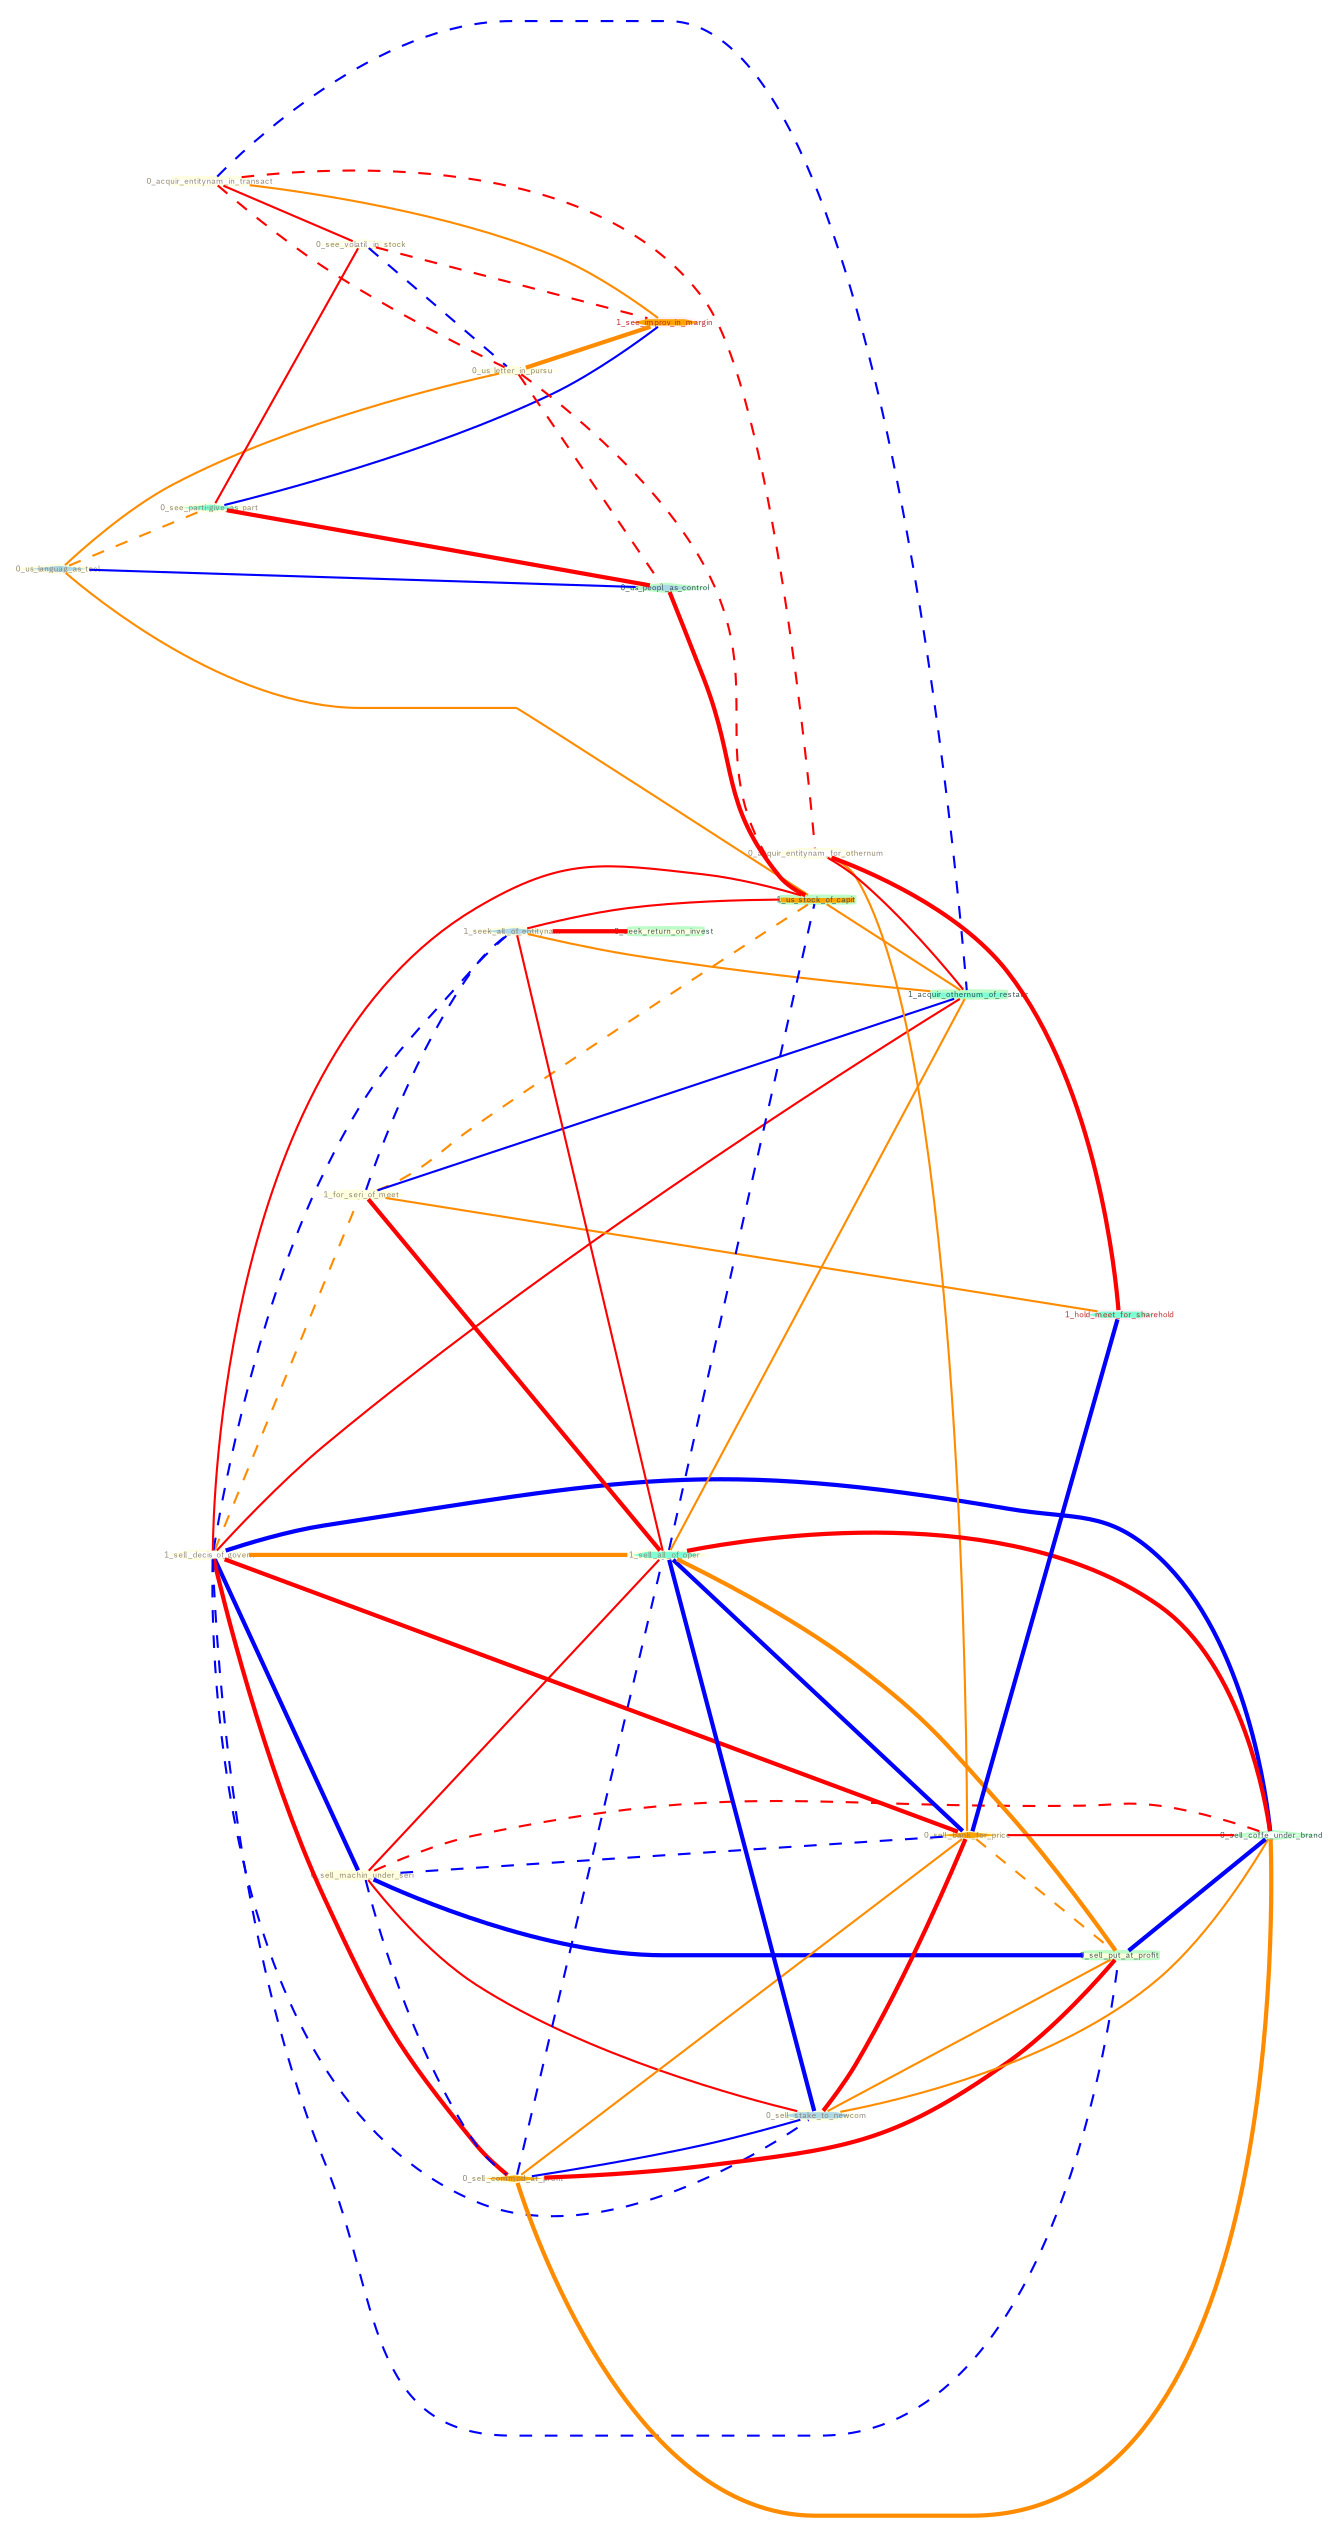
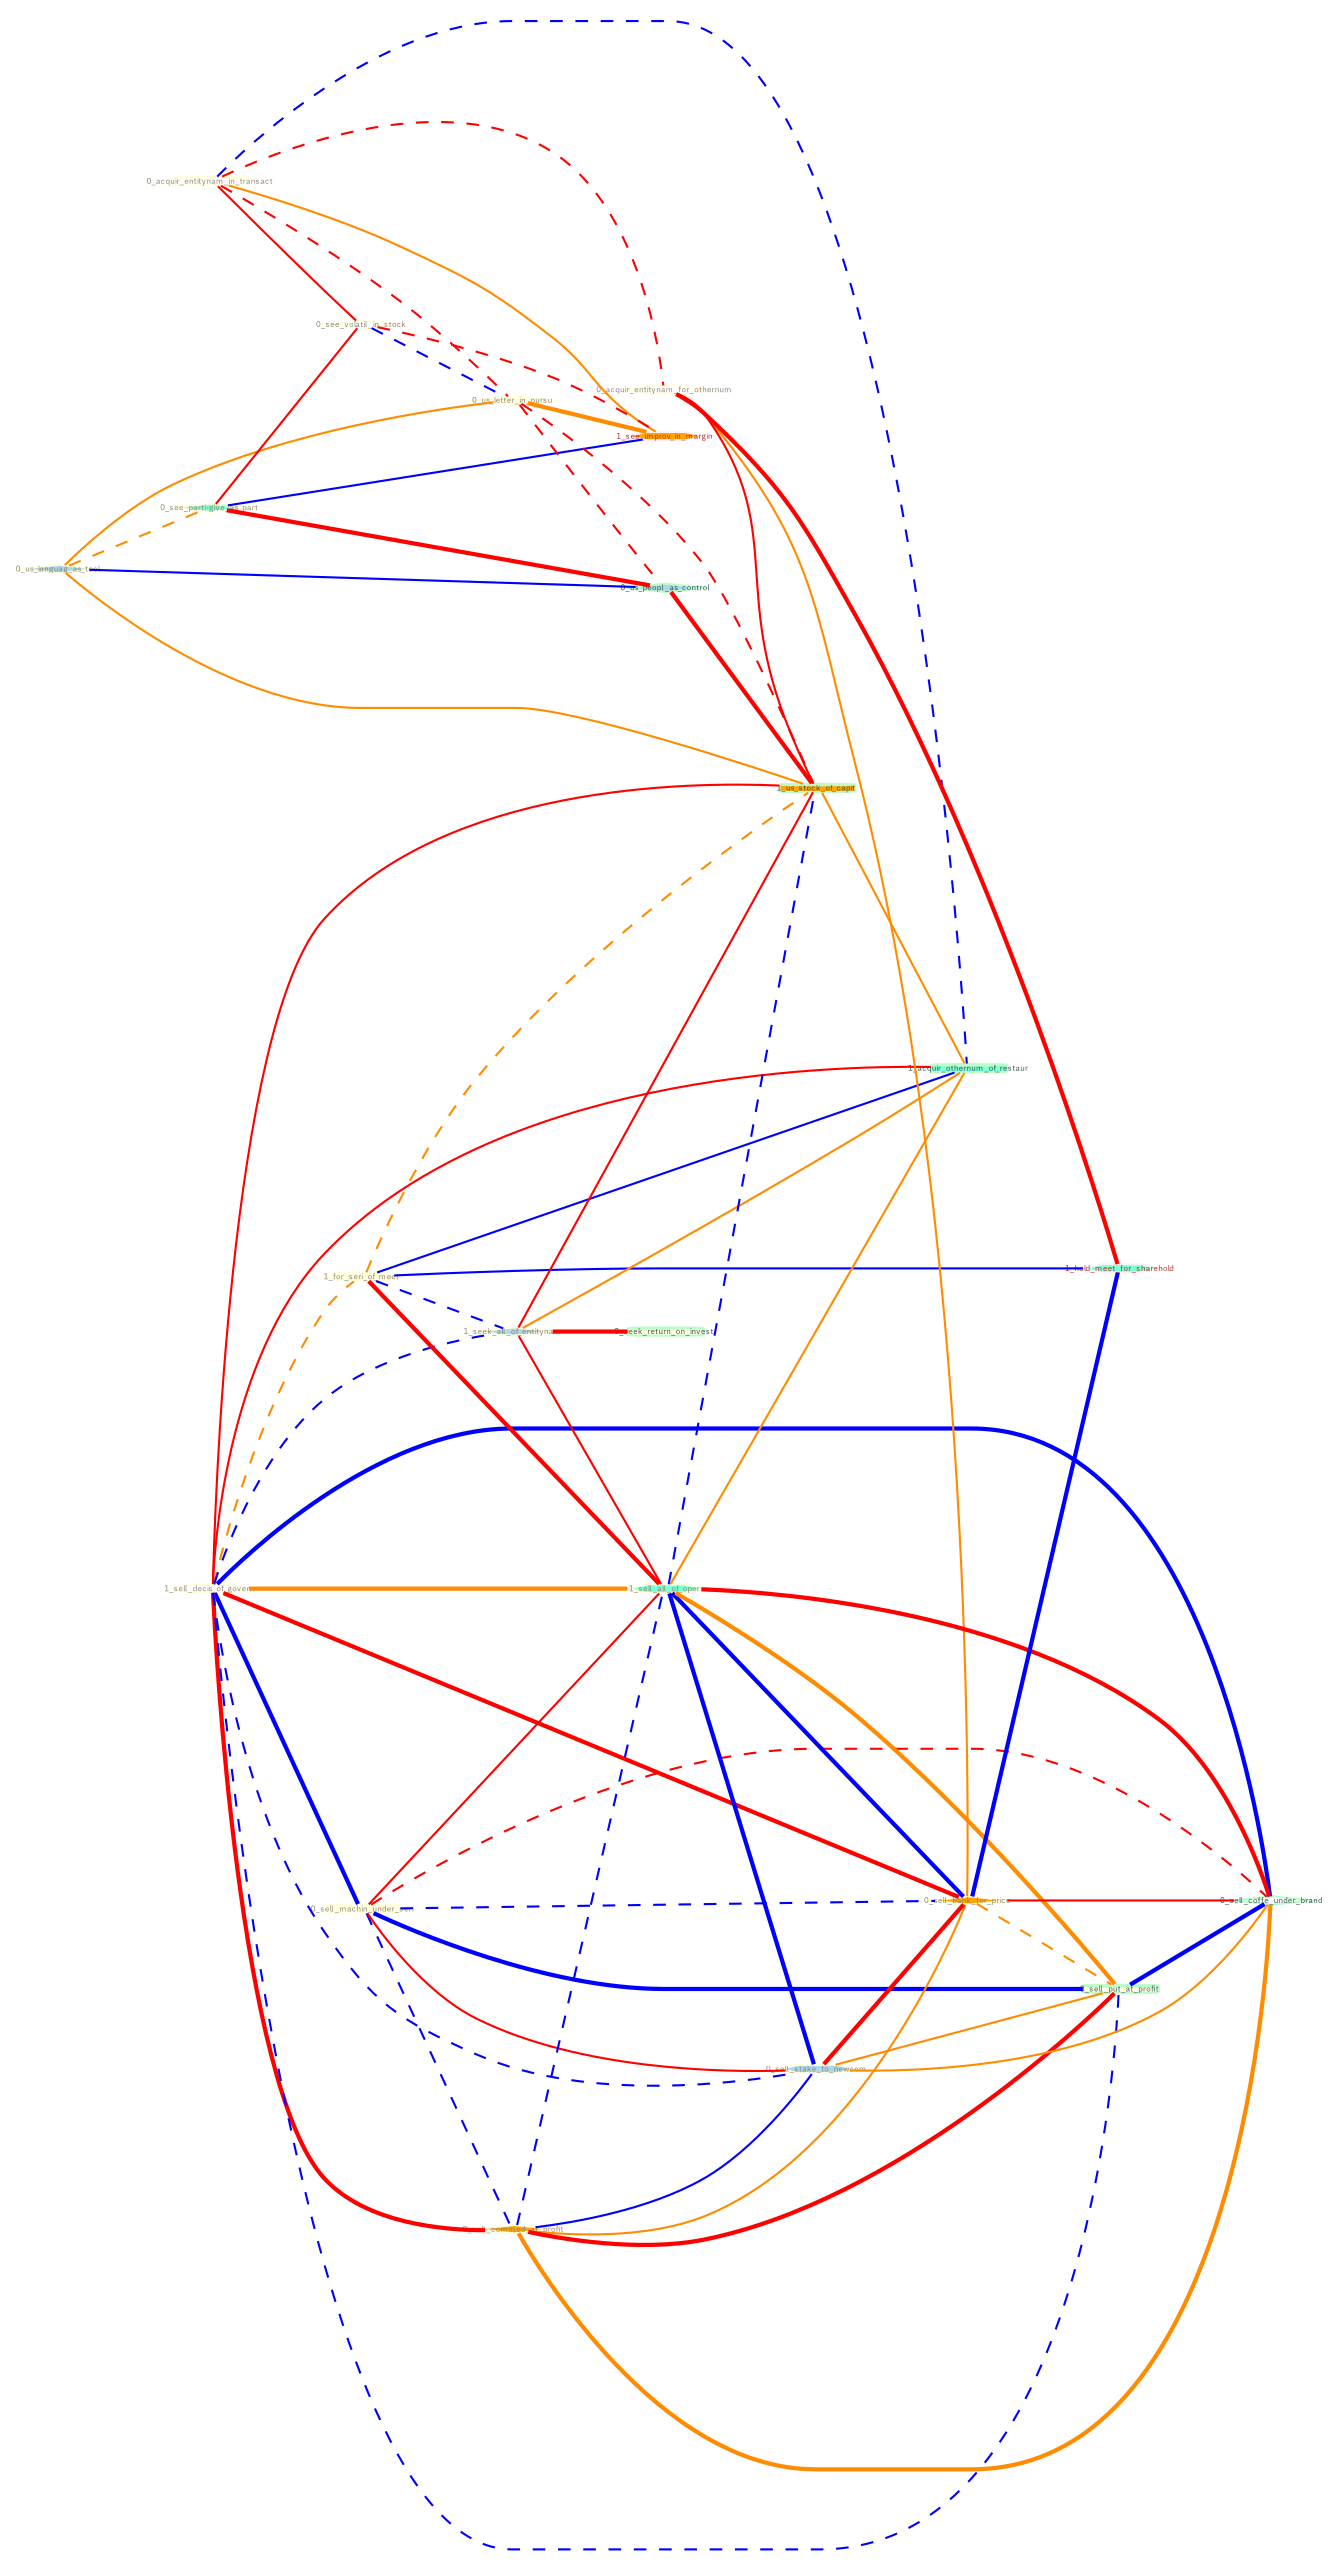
(900, 919) -> (757, 582)
(759, 1258) -> (756, 1268)
